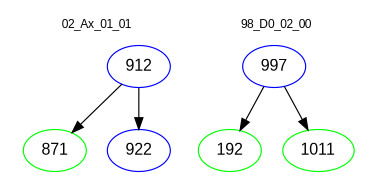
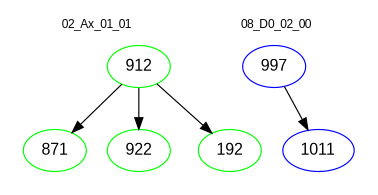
(276, 25) -> (276, 25)
(139, 66) -> (139, 66)
(255, 103) -> (172, 97)
(139, 150) -> (139, 150)
(318, 150) -> (318, 150)
